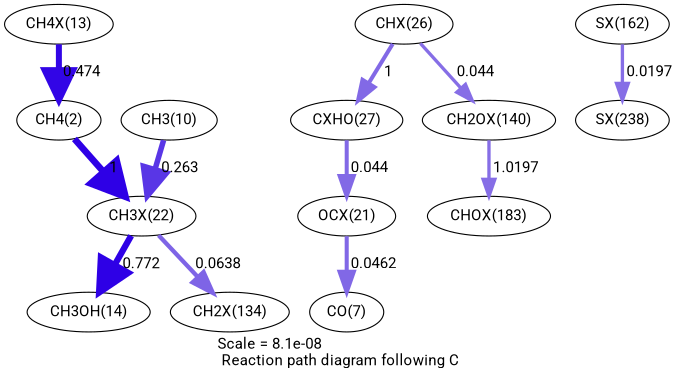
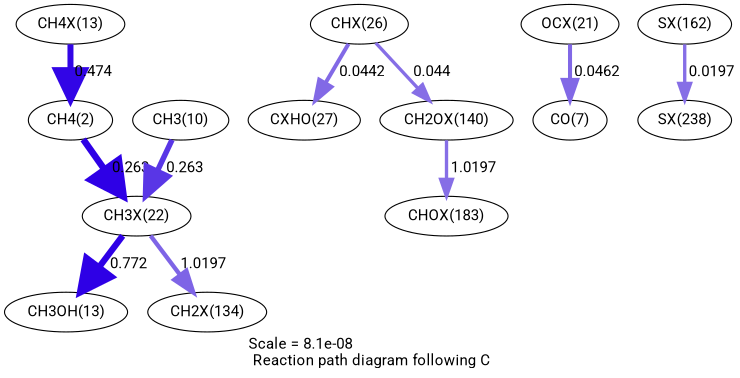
(386, 72) -> (360, 72)
(347, 158) -> none
(112, 168) -> (129, 168)
(217, 264) -> (202, 264)
(89, 312) -> (66, 312)
